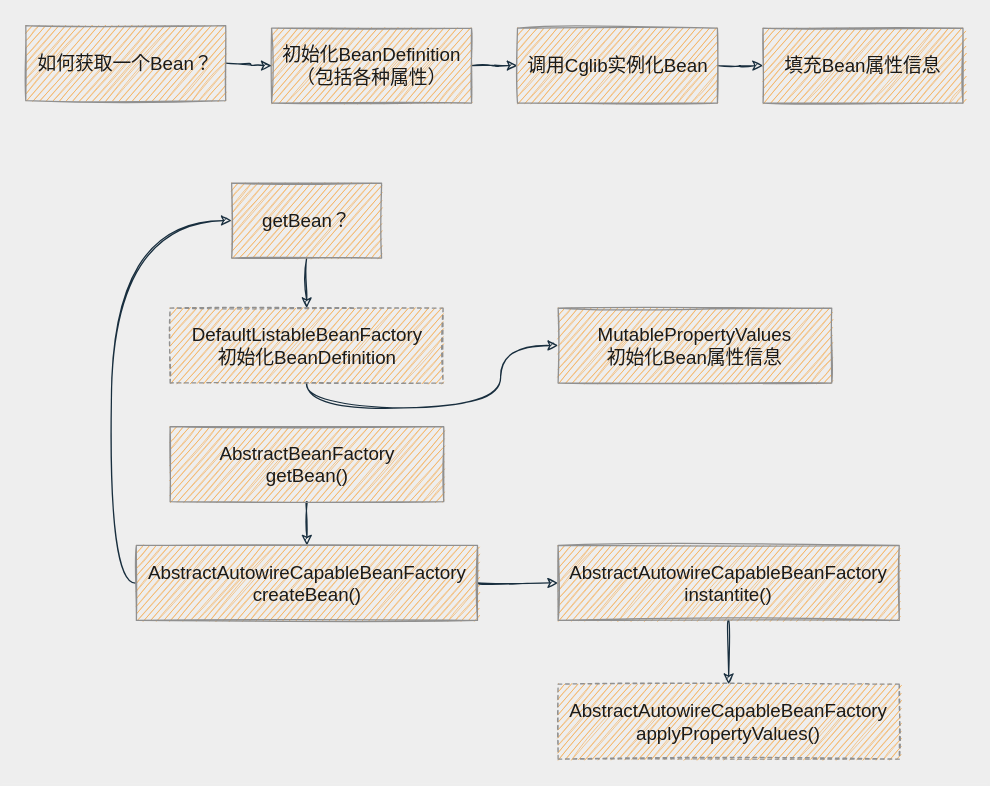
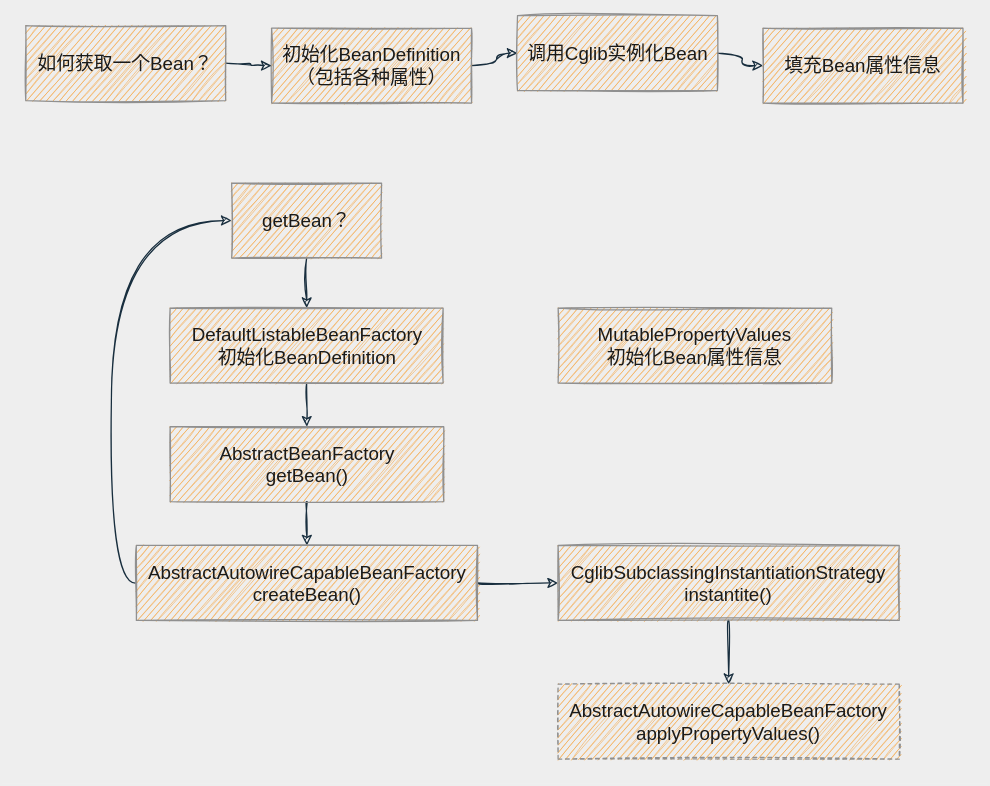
(618, 66) -> (618, 53)
(307, 346) -> (307, 346)
(438, 407) -> (307, 401)
(729, 583) -> (729, 583)
